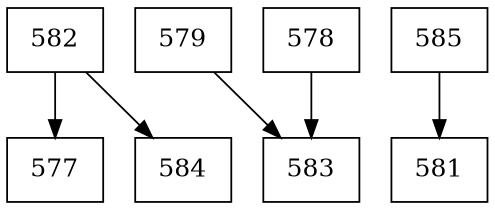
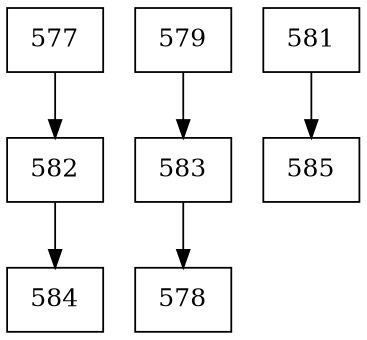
(55, 96) -> (55, 96)
(311, 96) -> (183, 226)
(439, 96) -> (311, 96)
